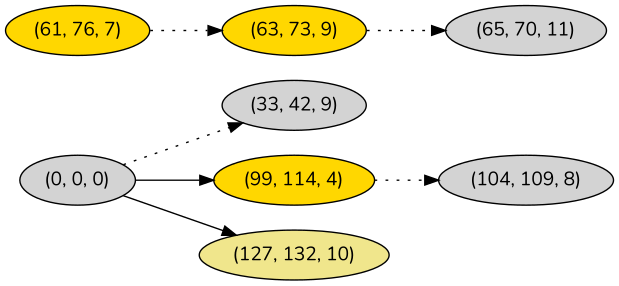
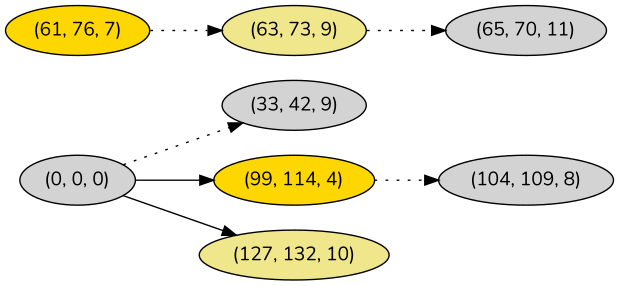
(294, 30) -> (294, 30)
